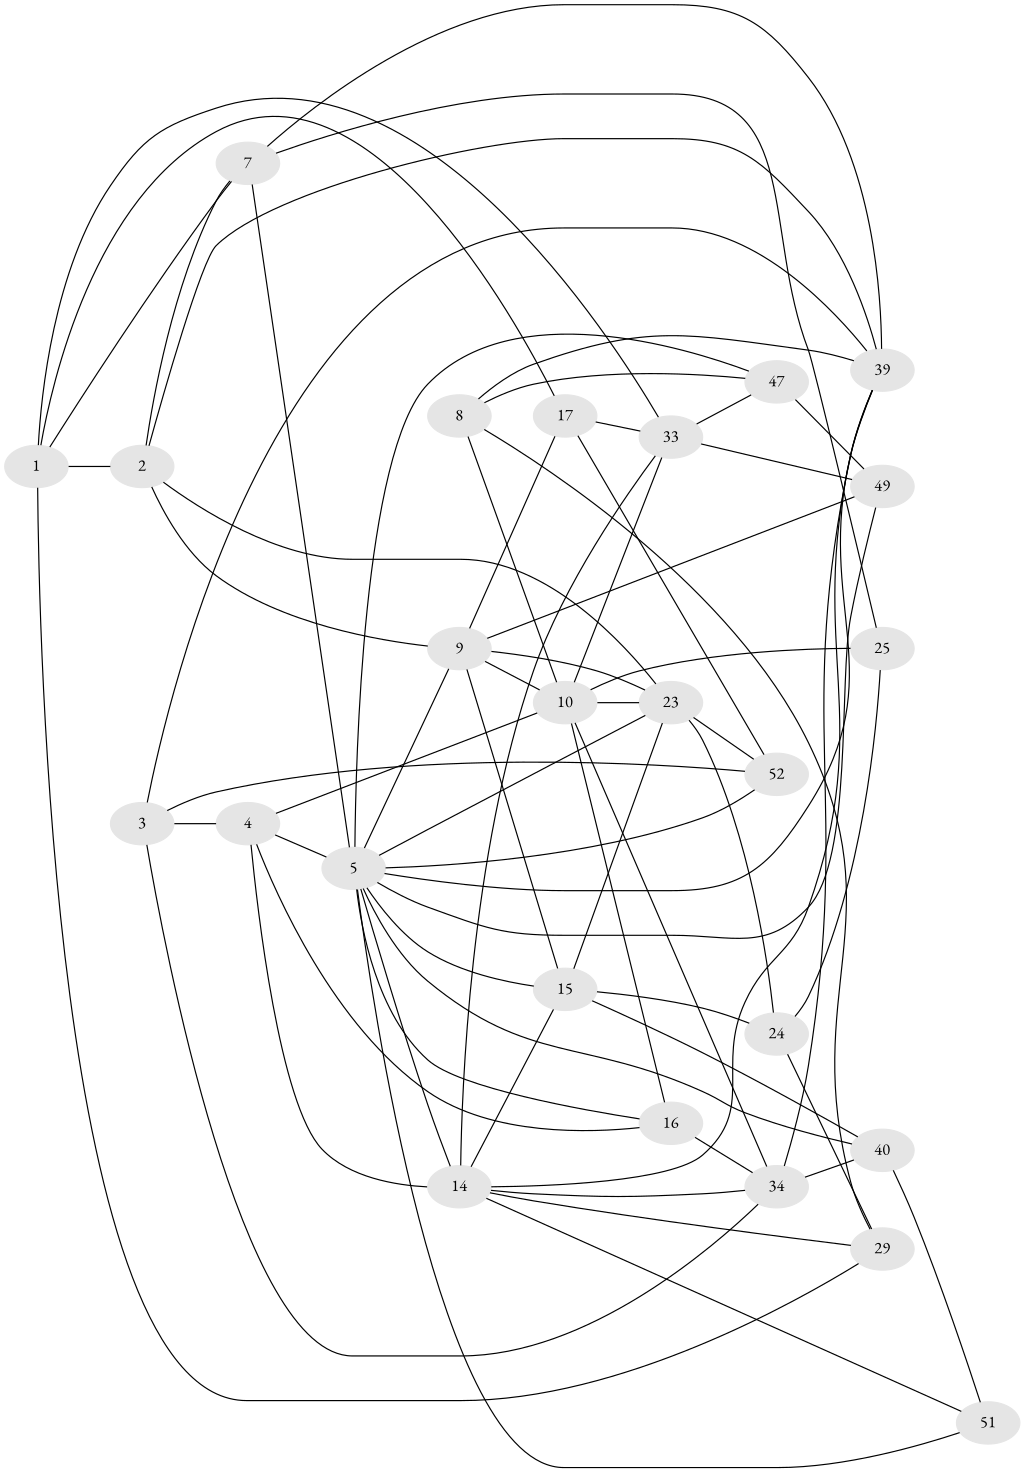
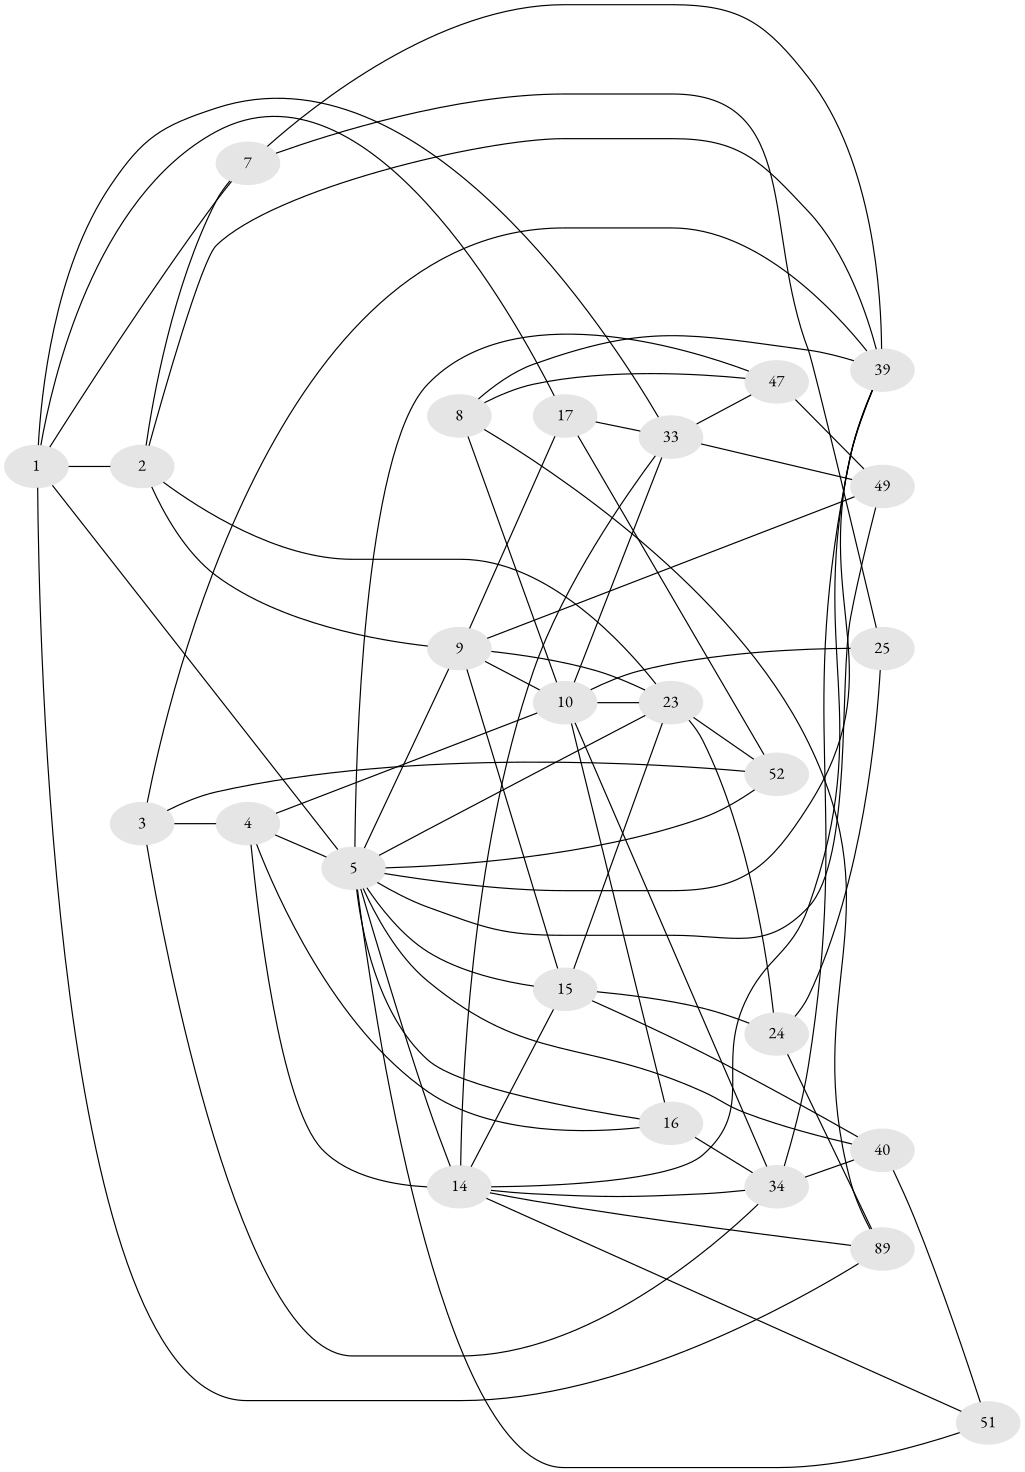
(301, 516) -> (195, 667)
(882, 1249) -> (882, 1249)
